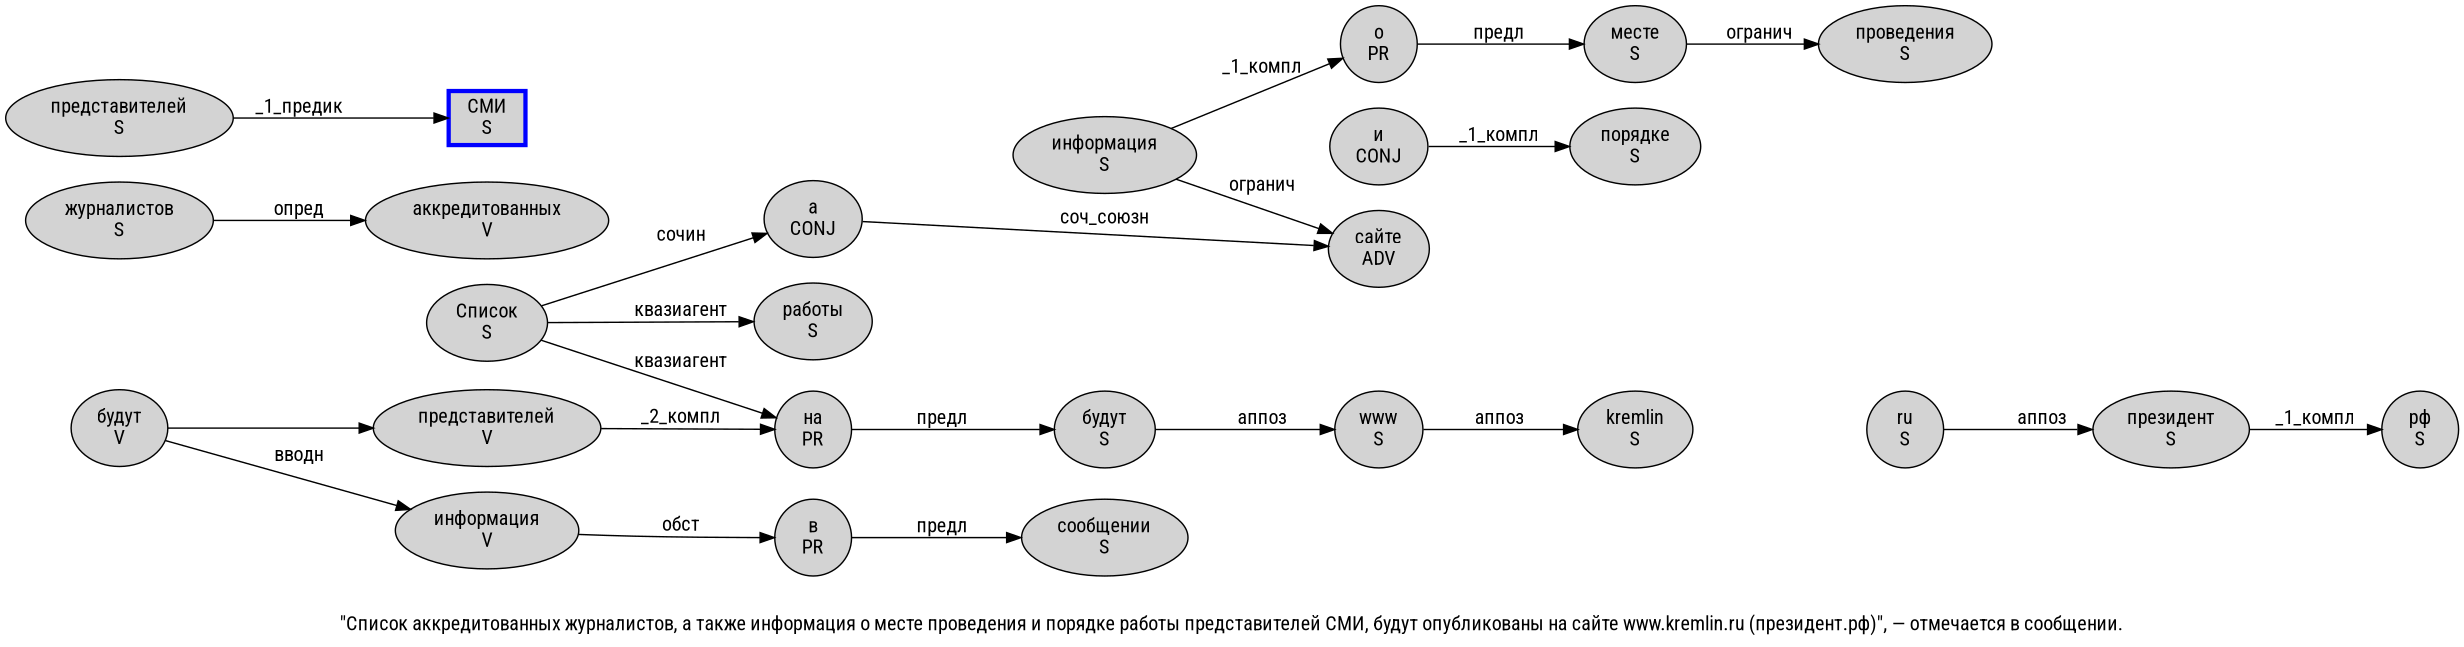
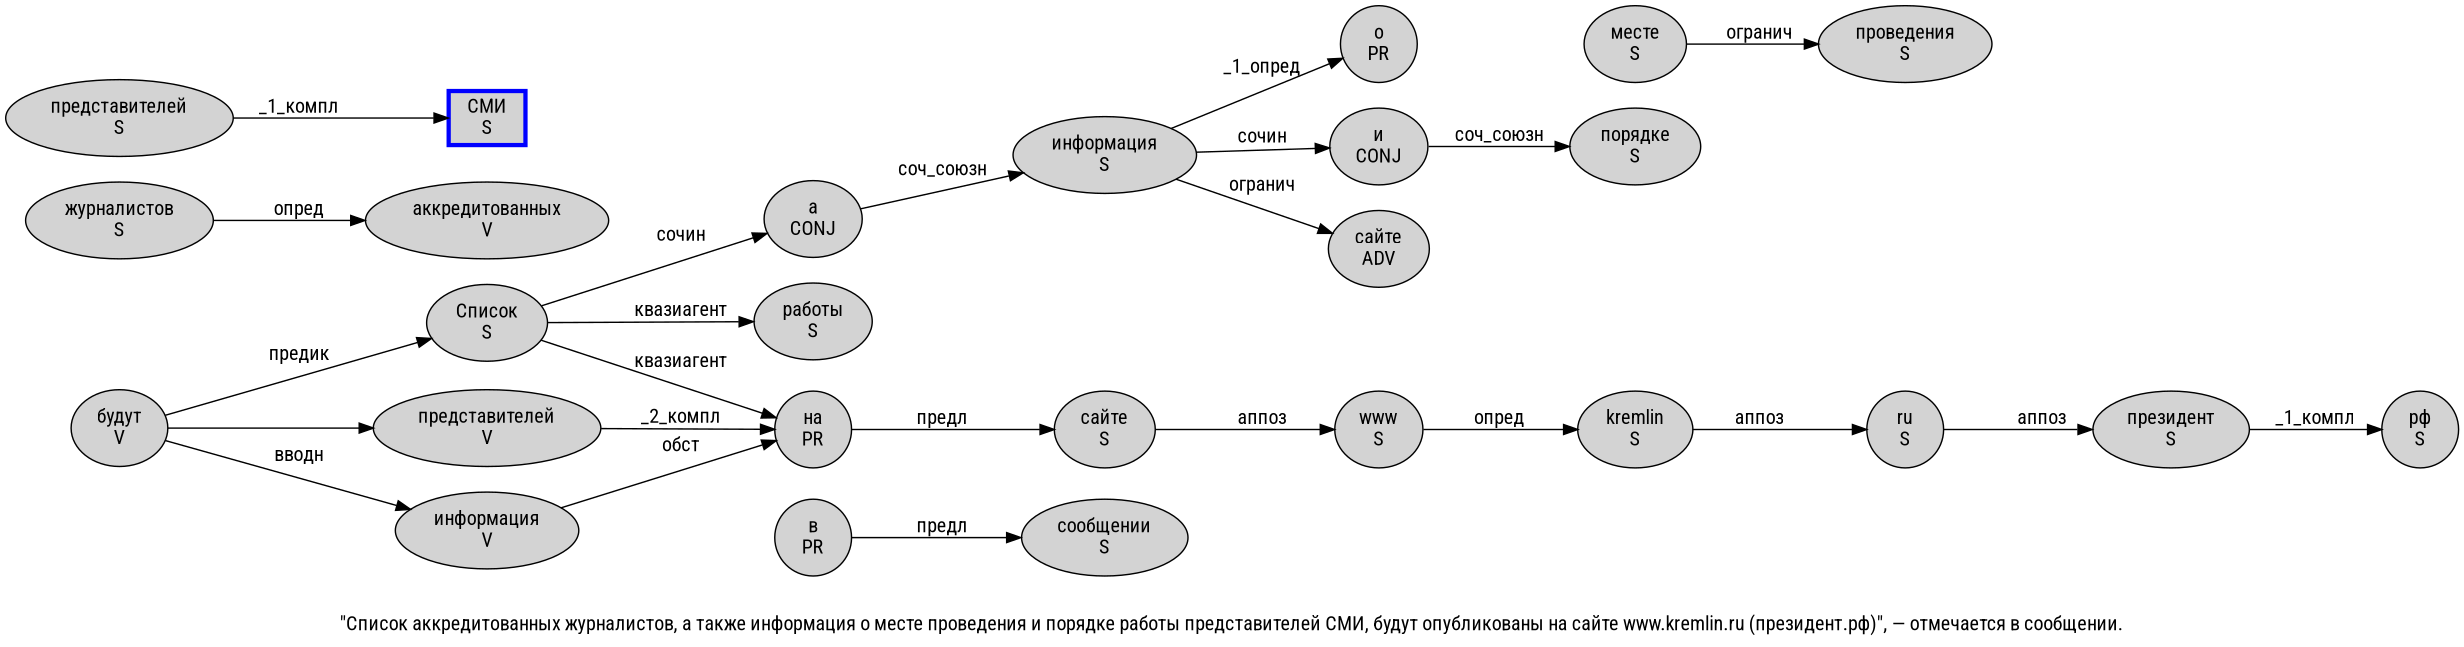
(1493, 44) -> none
(1262, 68) -> (1262, 68)
(299, 107) -> (299, 107)
(1500, 136) -> (1500, 136)
none -> (1256, 150)
(1088, 234) -> (935, 192)
none -> (292, 379)
(1500, 419) -> (1500, 419)
(1105, 430) -> (1105, 430)
none -> (1772, 430)
(669, 537) -> (662, 476)
